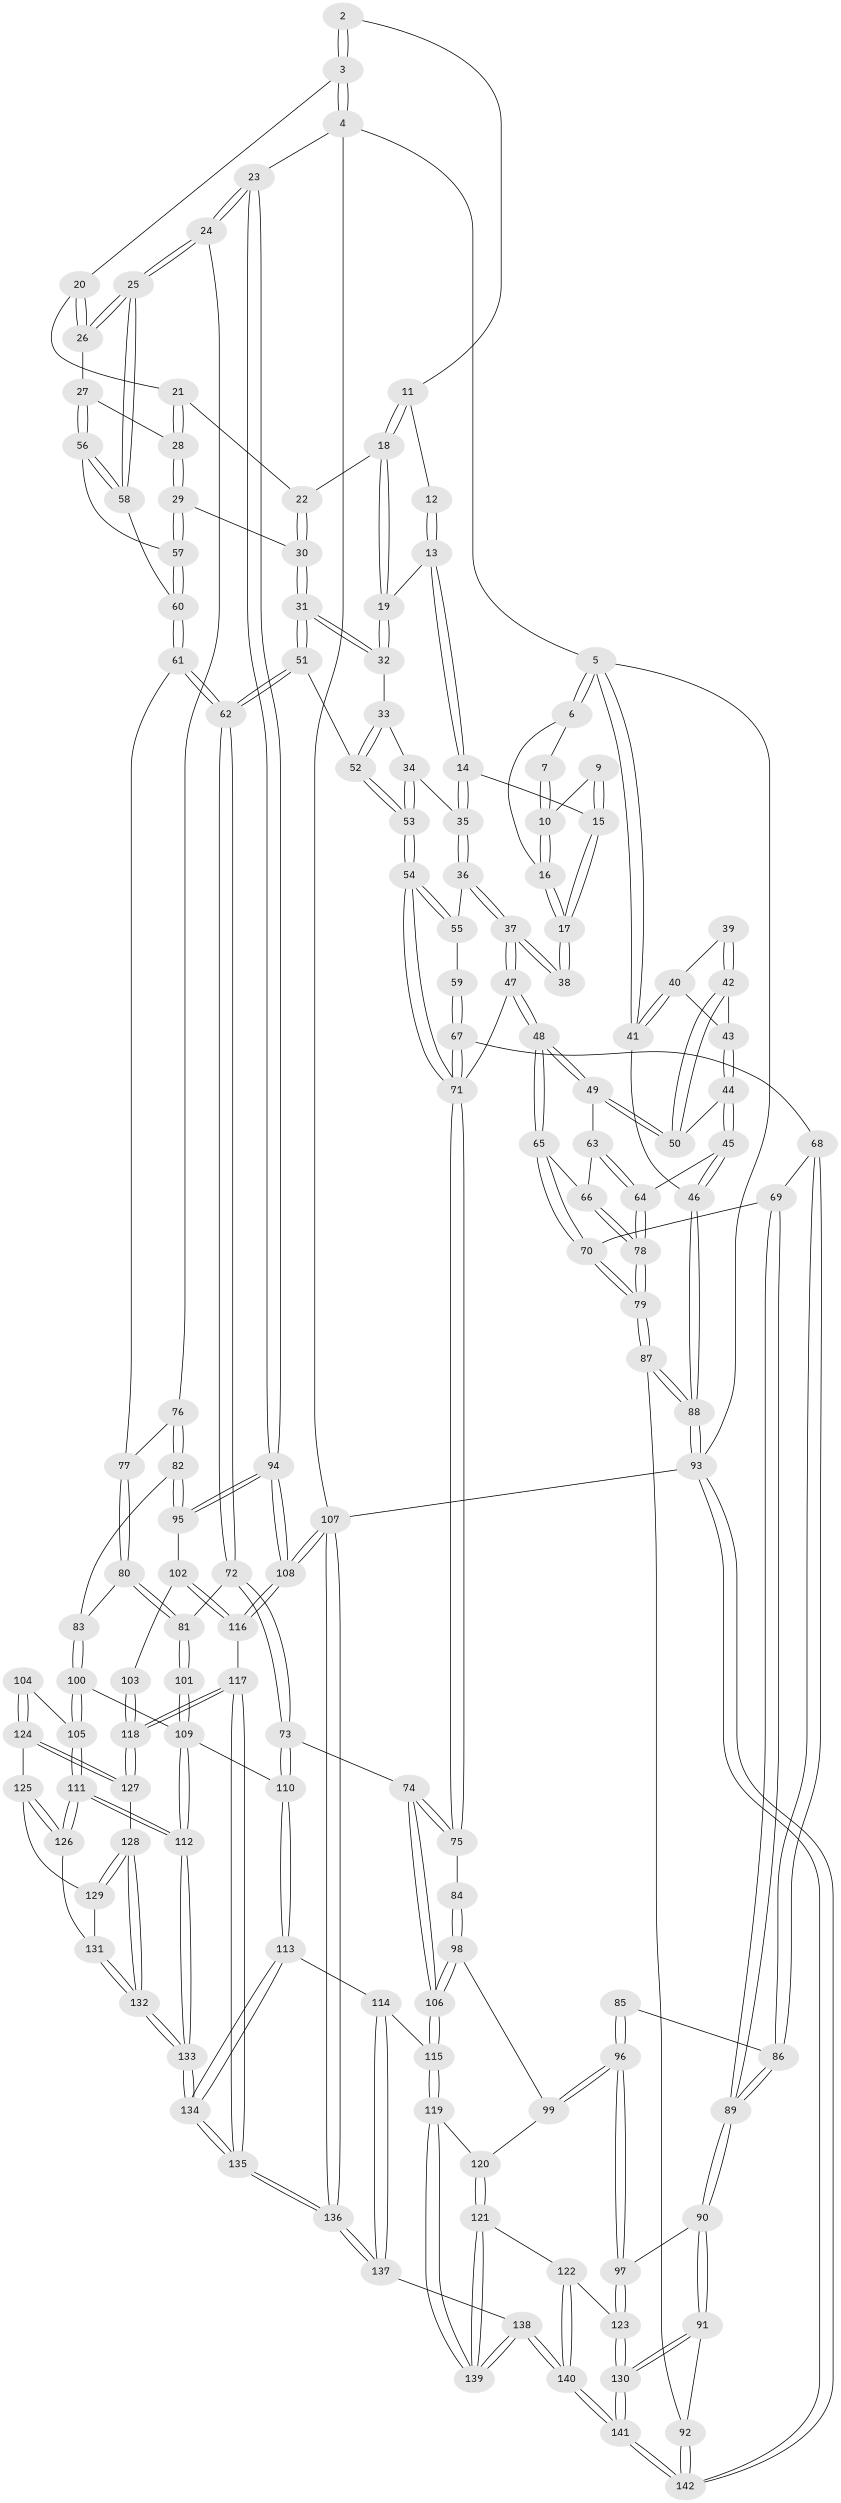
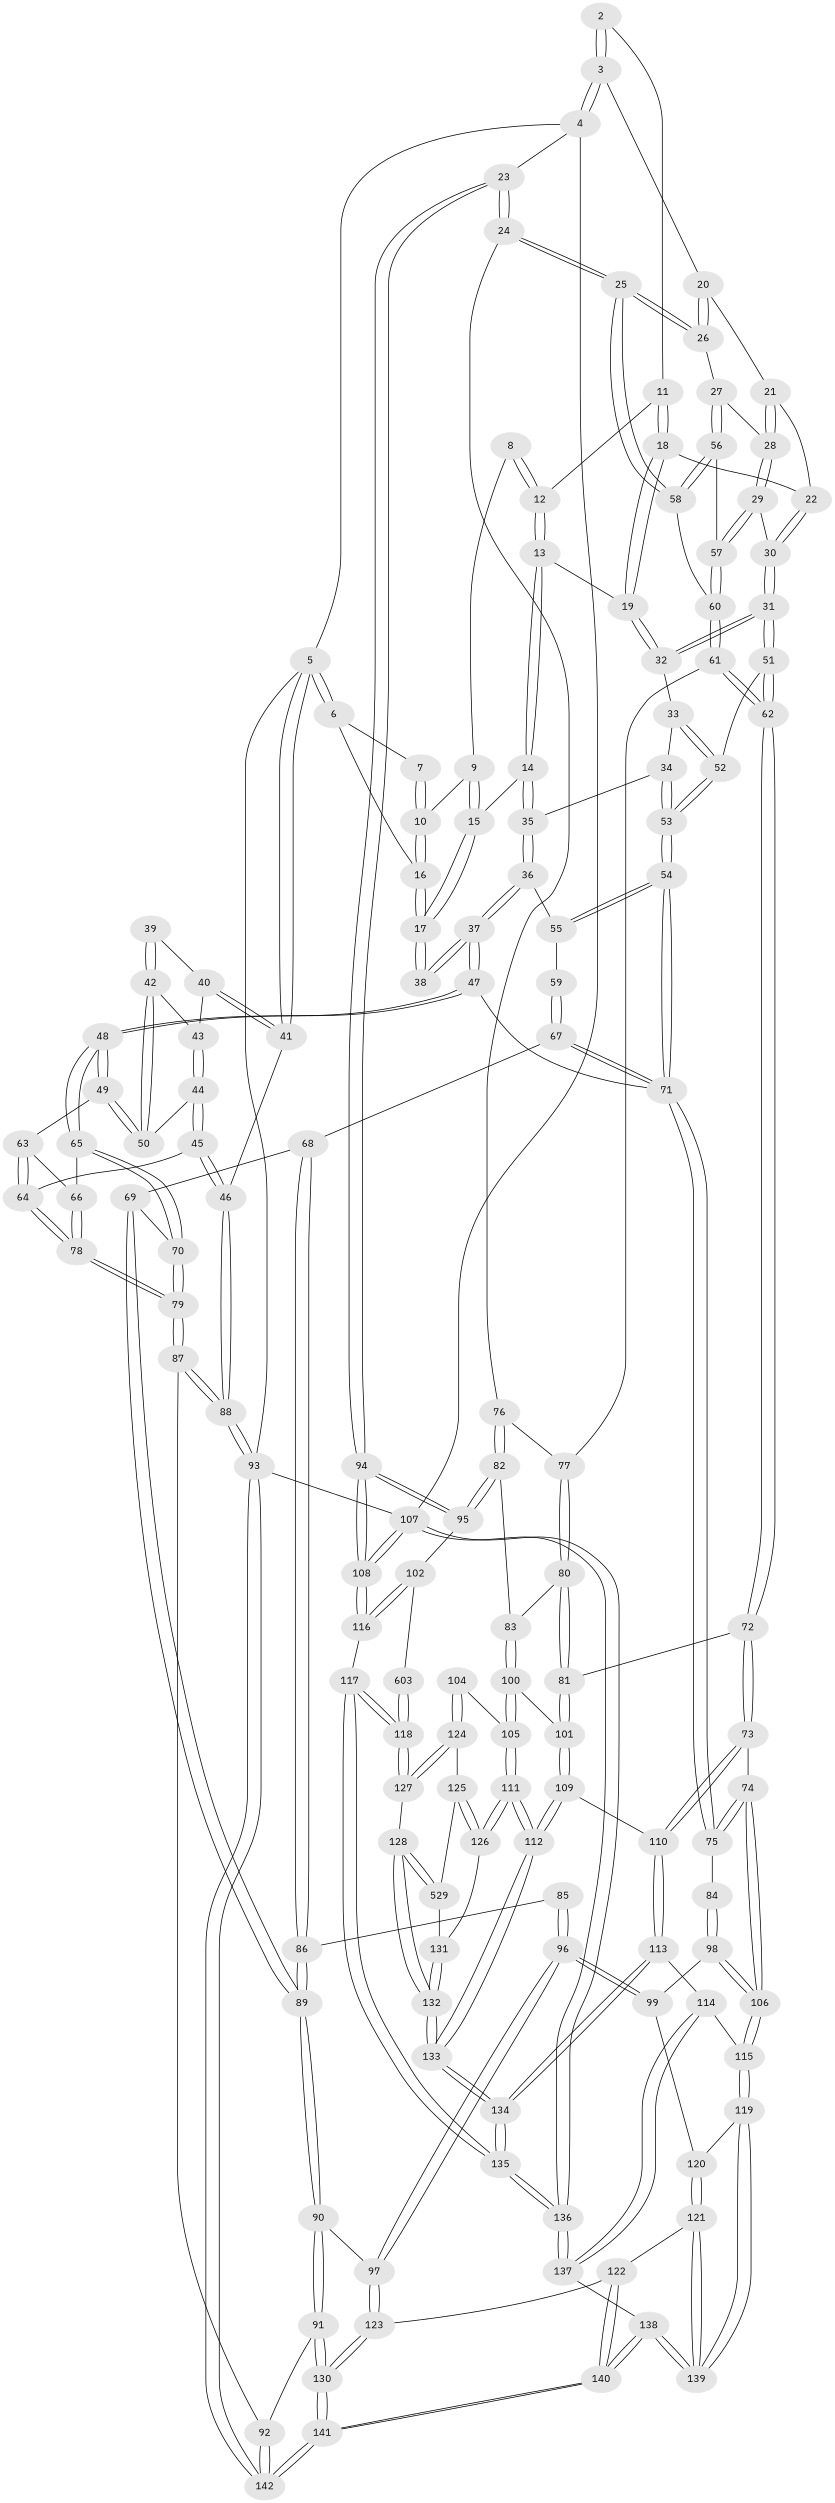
none -> (511, 446)
(131, 1681) -> (403, 1681)
(130, 1708) -> (538, 1708)
(95, 1896) -> (439, 1896)
